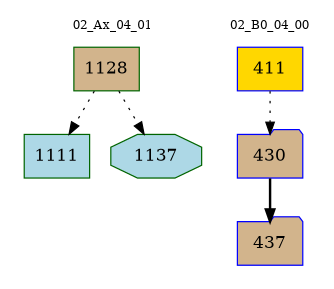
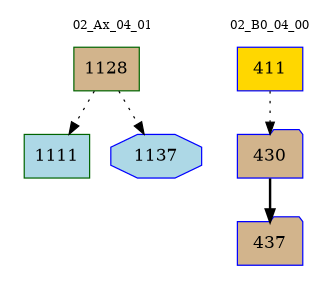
(156, 156) -> (156, 156)
